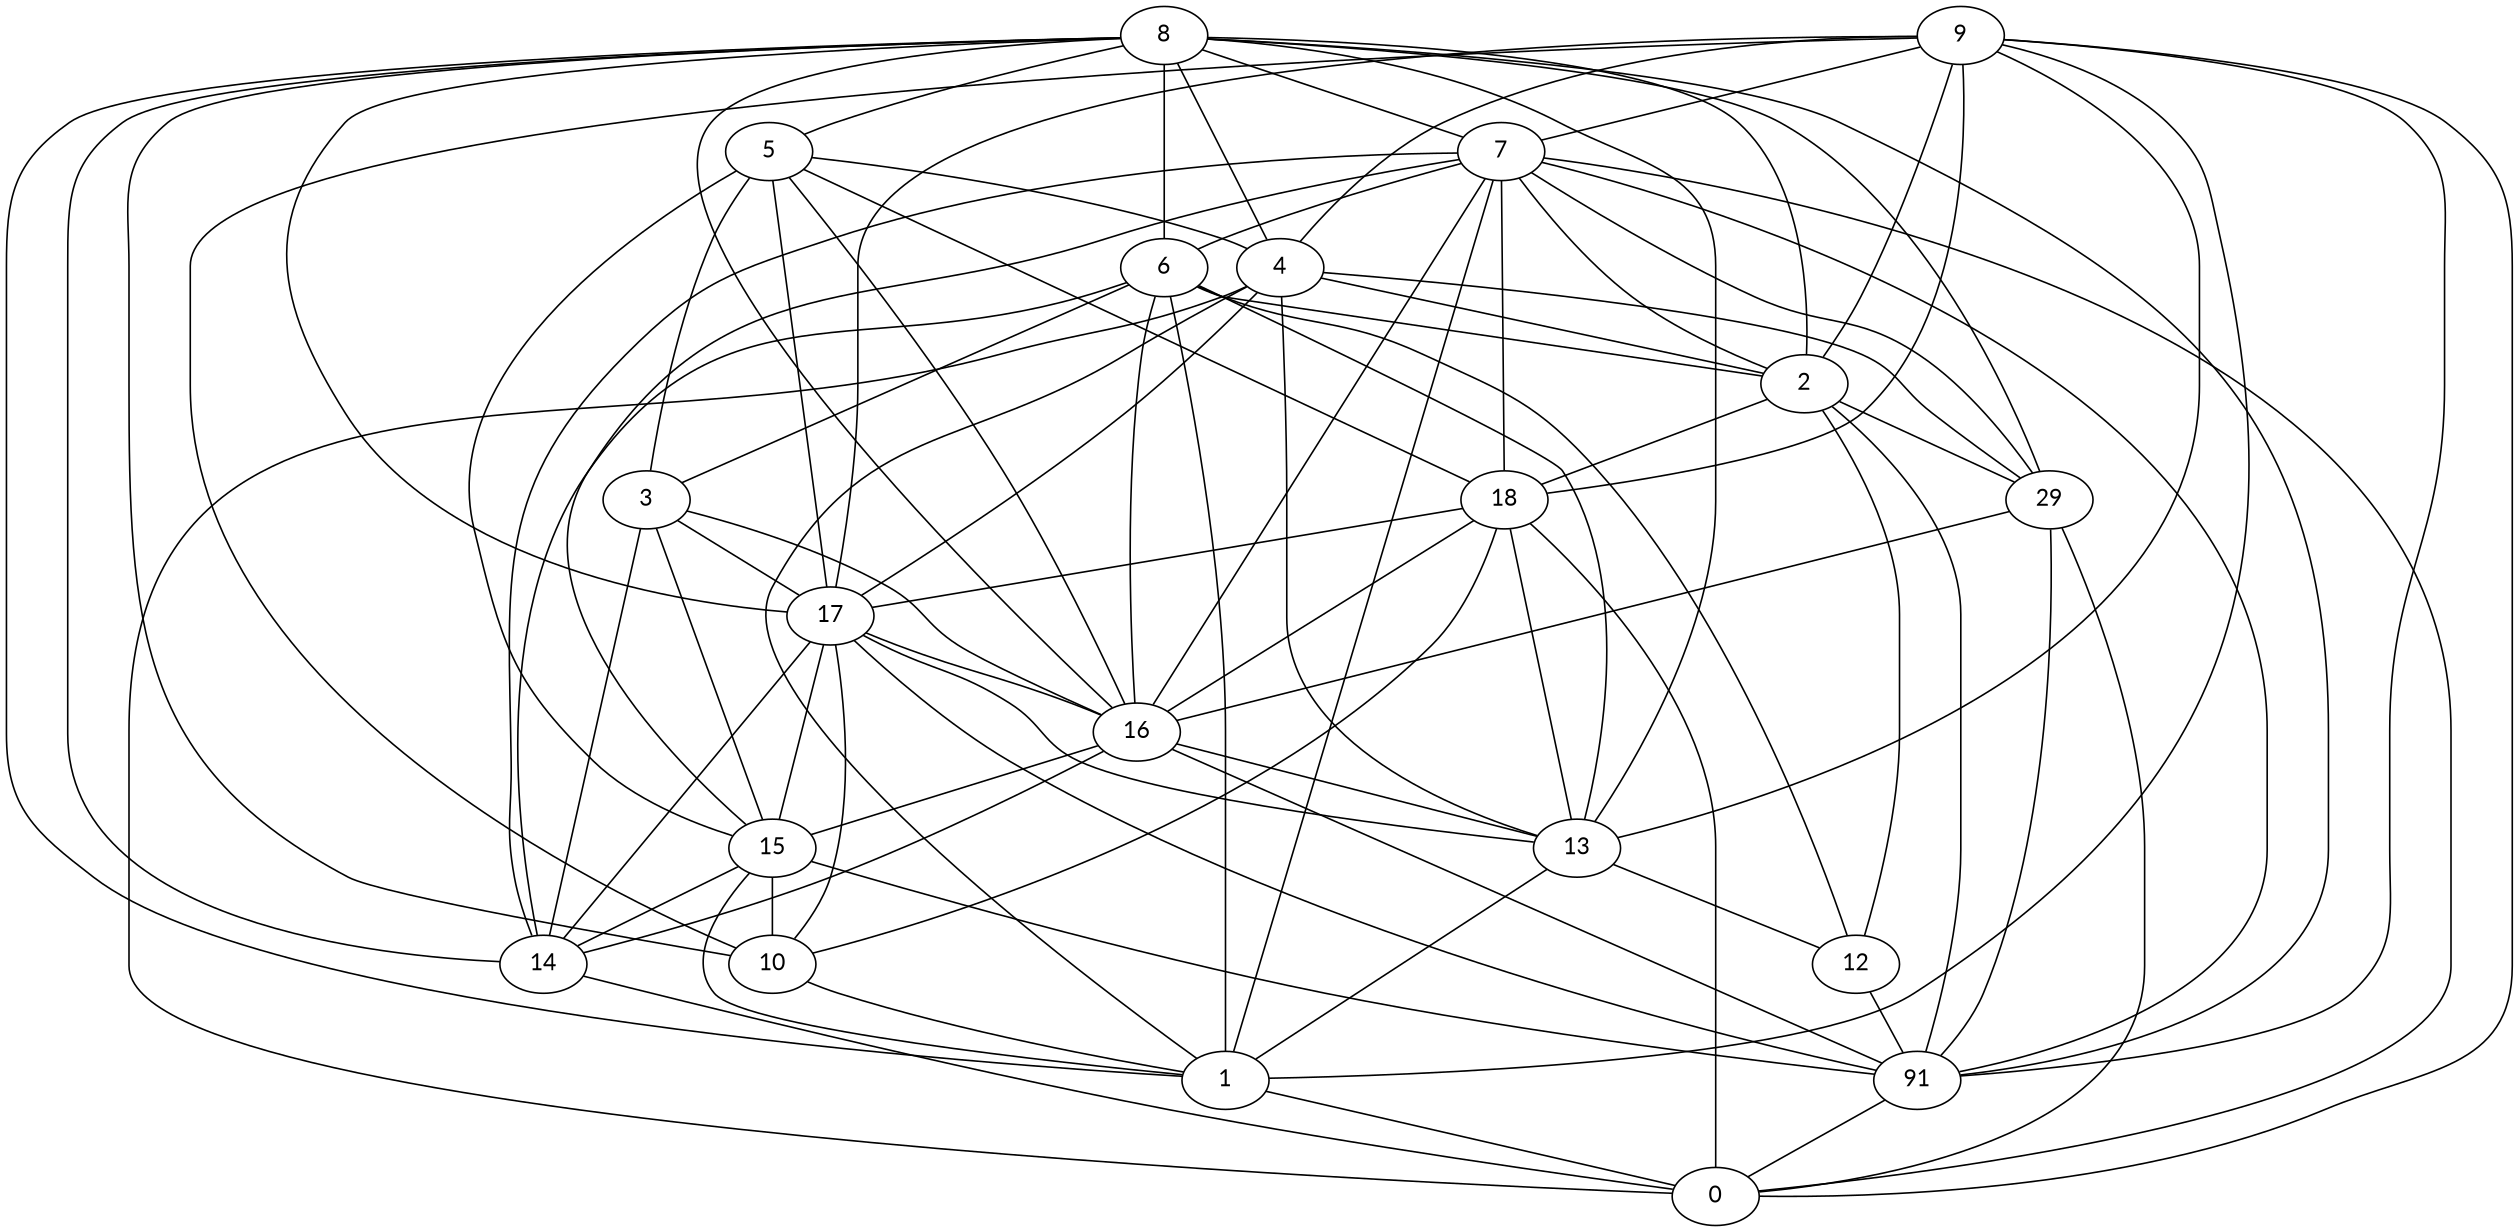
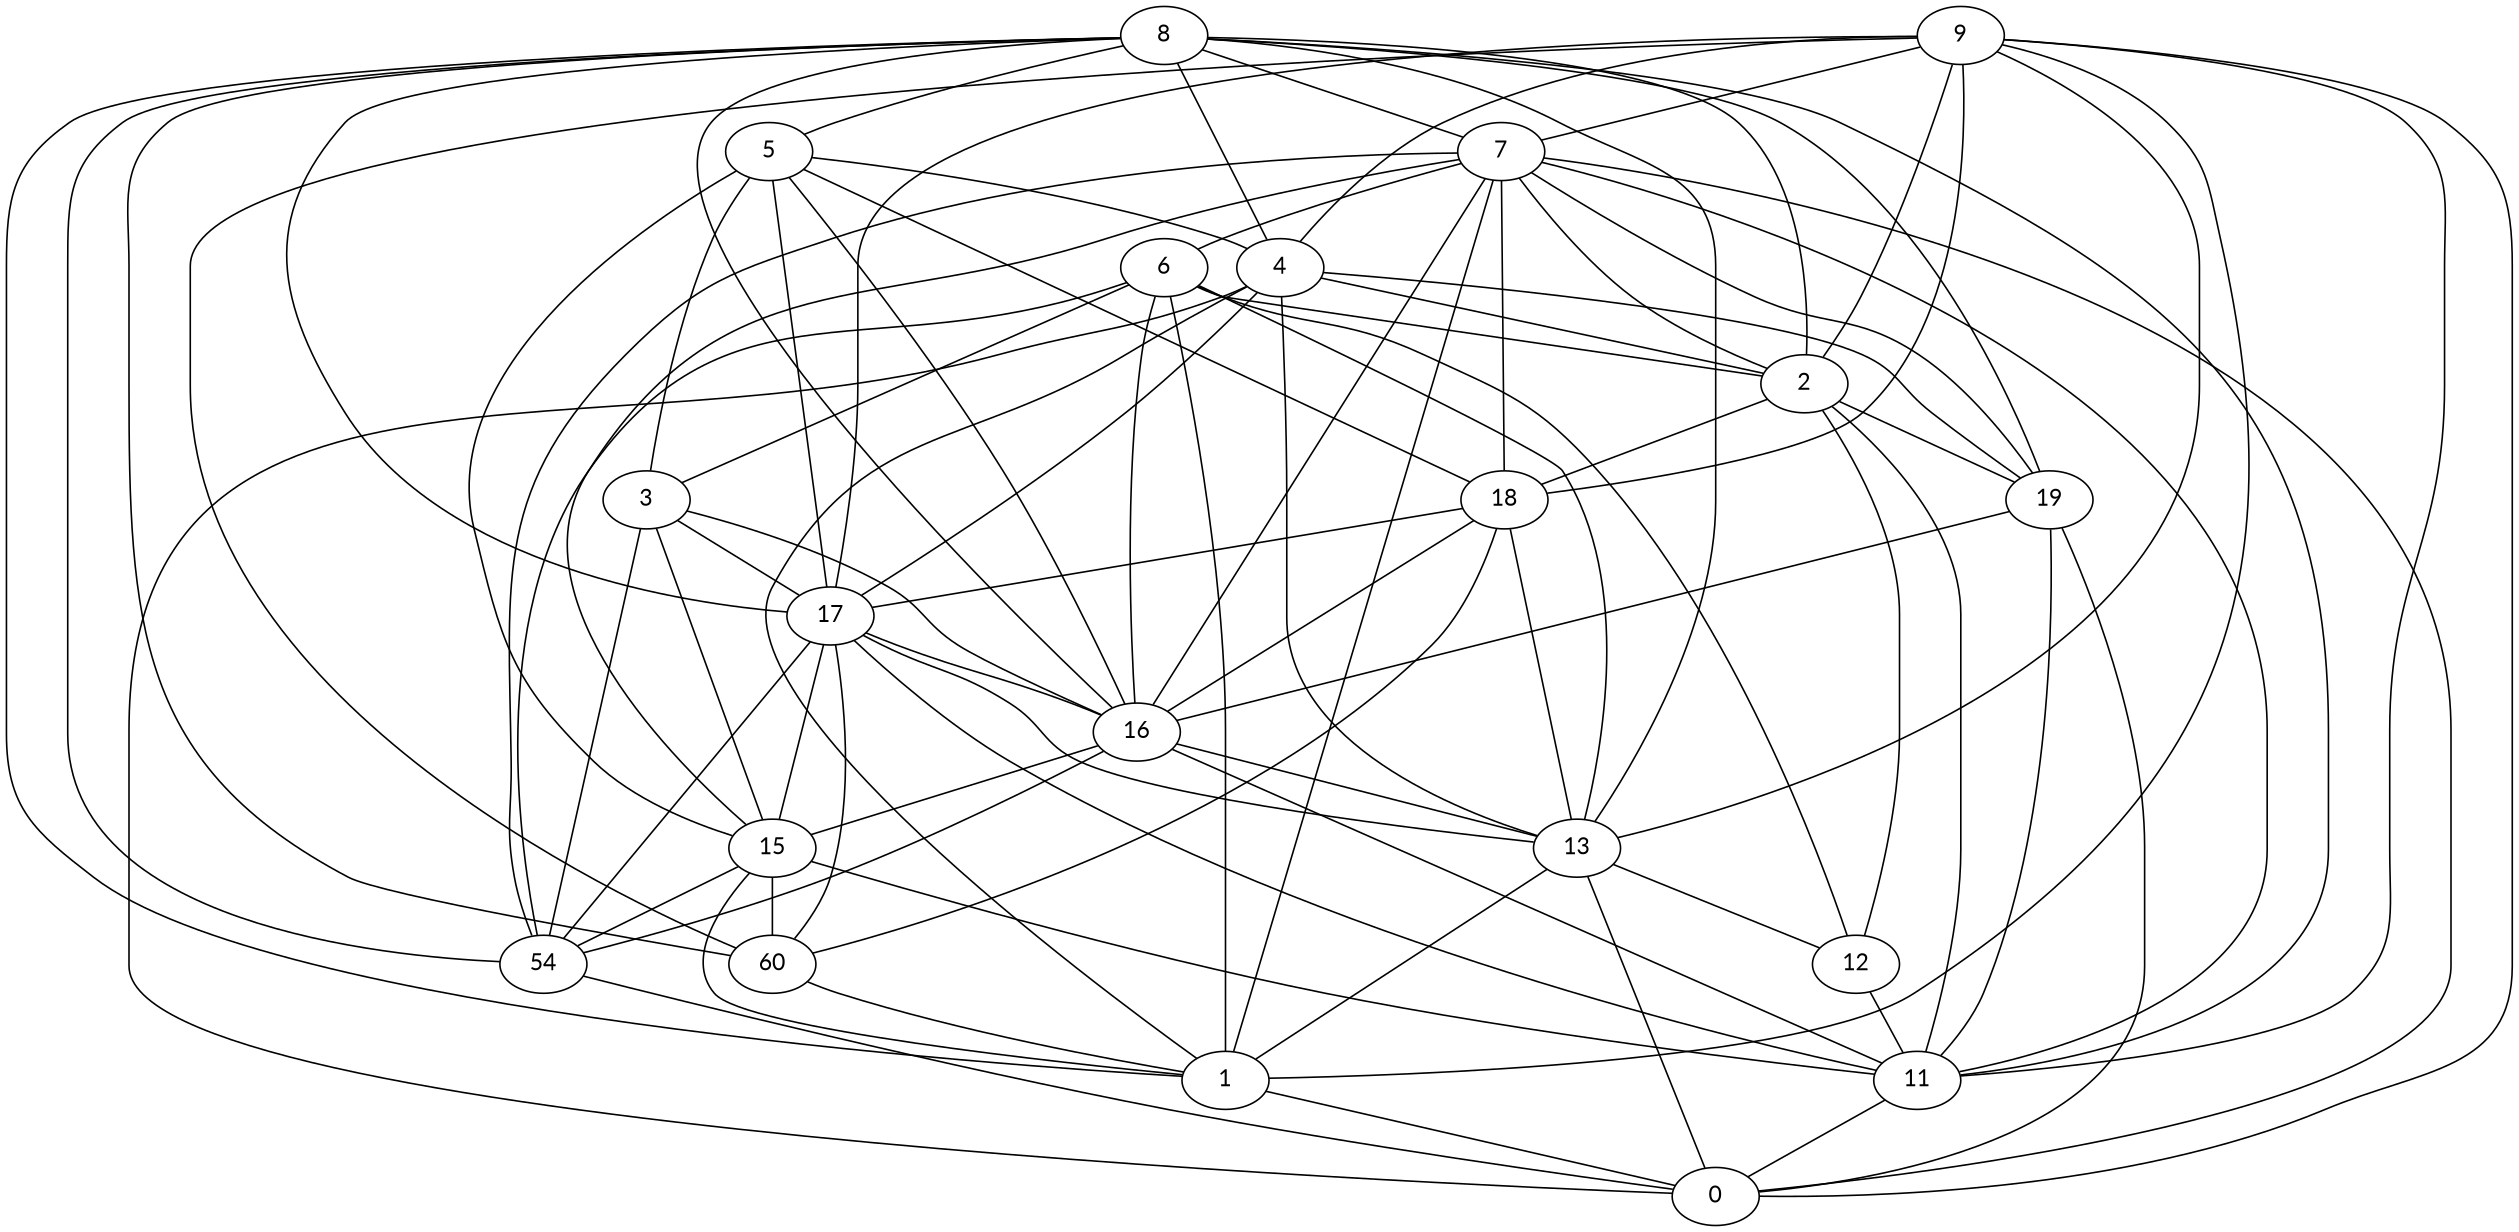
(1164, 152) -> none
(2049, 500) -> (2049, 500)
(1710, 799) -> (1649, 1030)
(543, 964) -> (543, 964)
(772, 964) -> (772, 964)
(1917, 1080) -> (1917, 1080)
